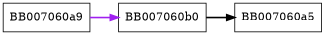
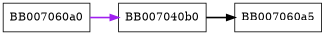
(47, 18) -> (47, 18)
(162, 18) -> (162, 18)
